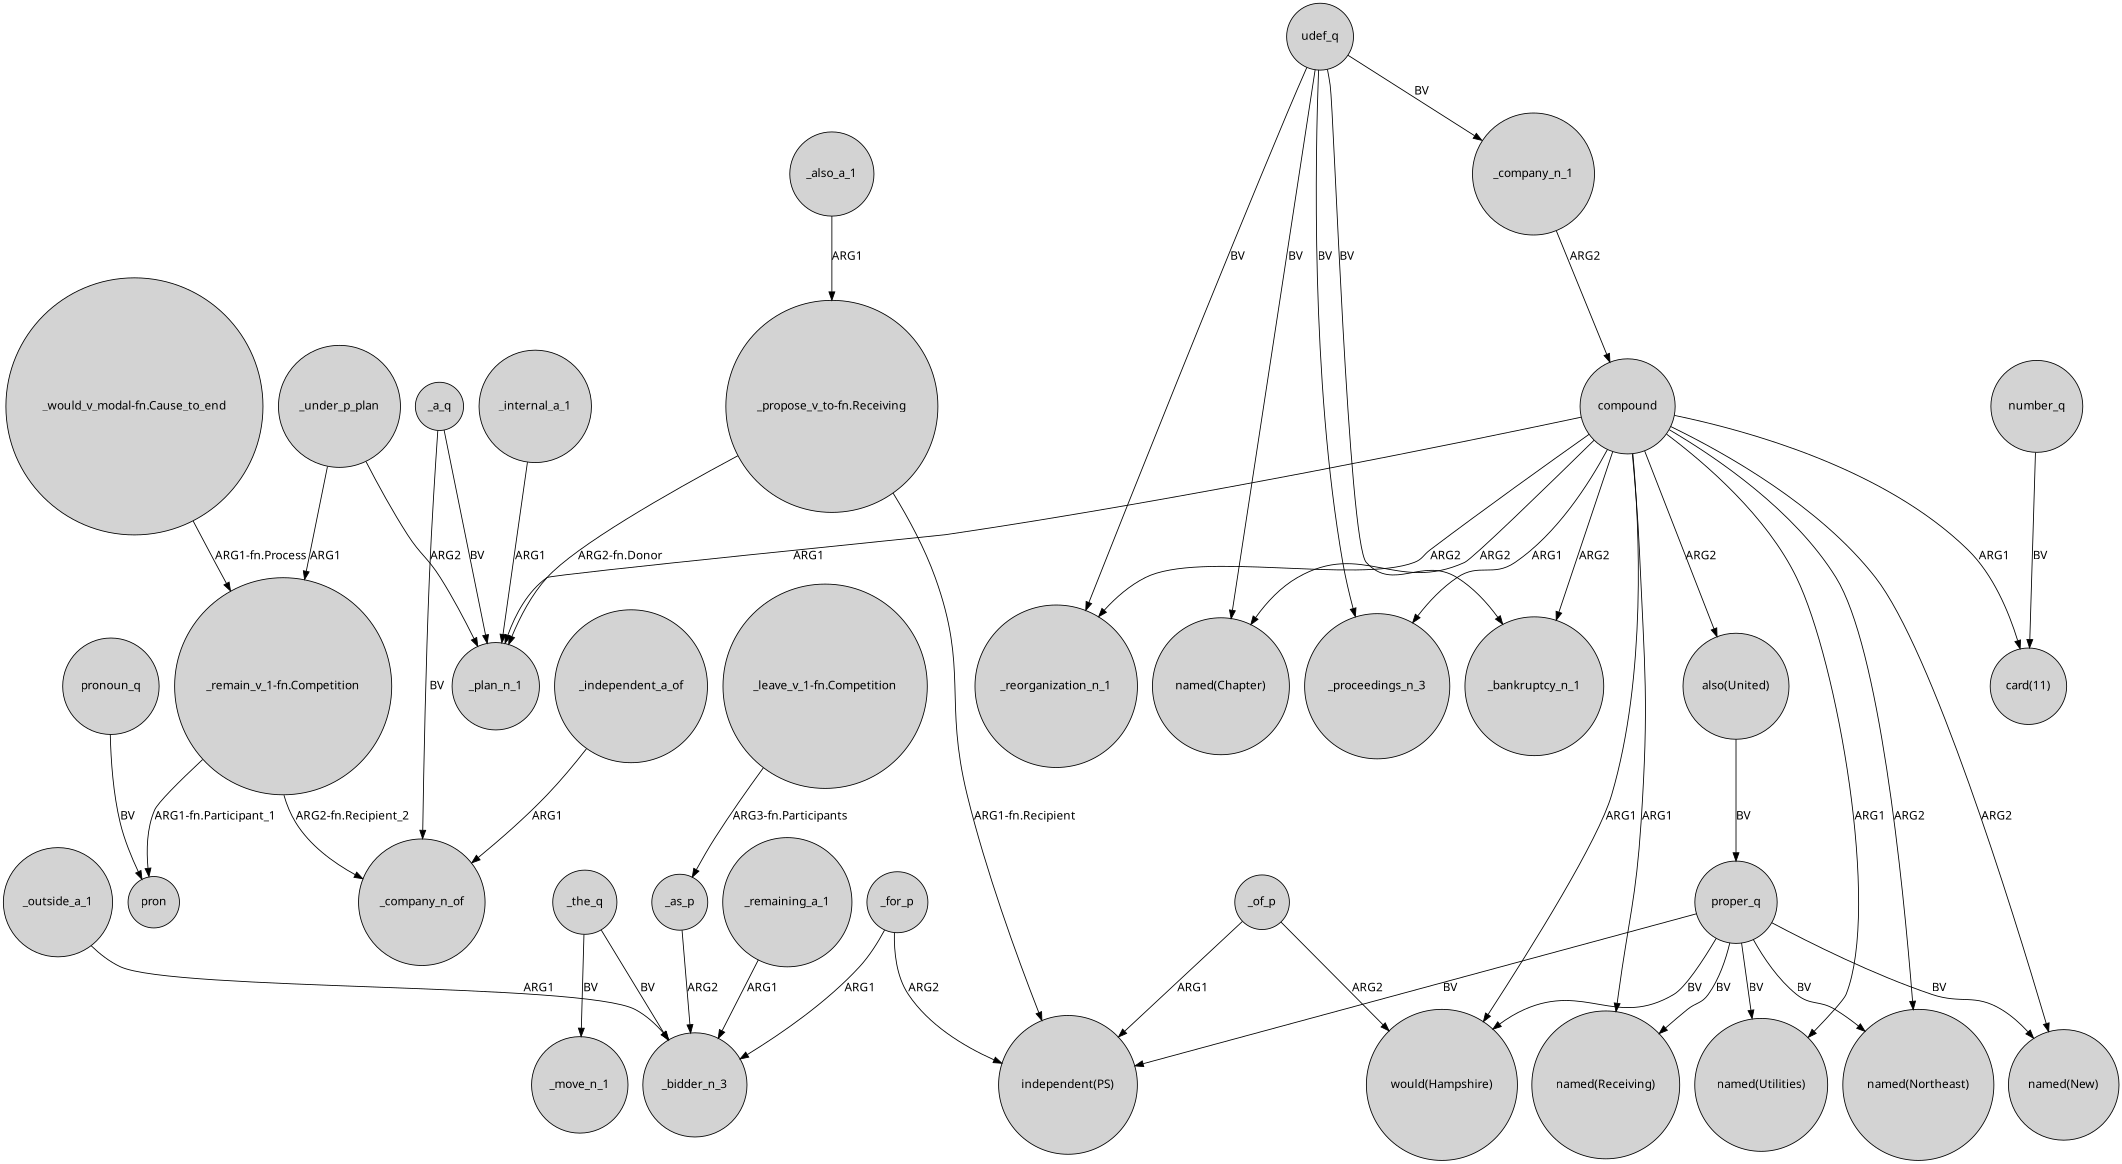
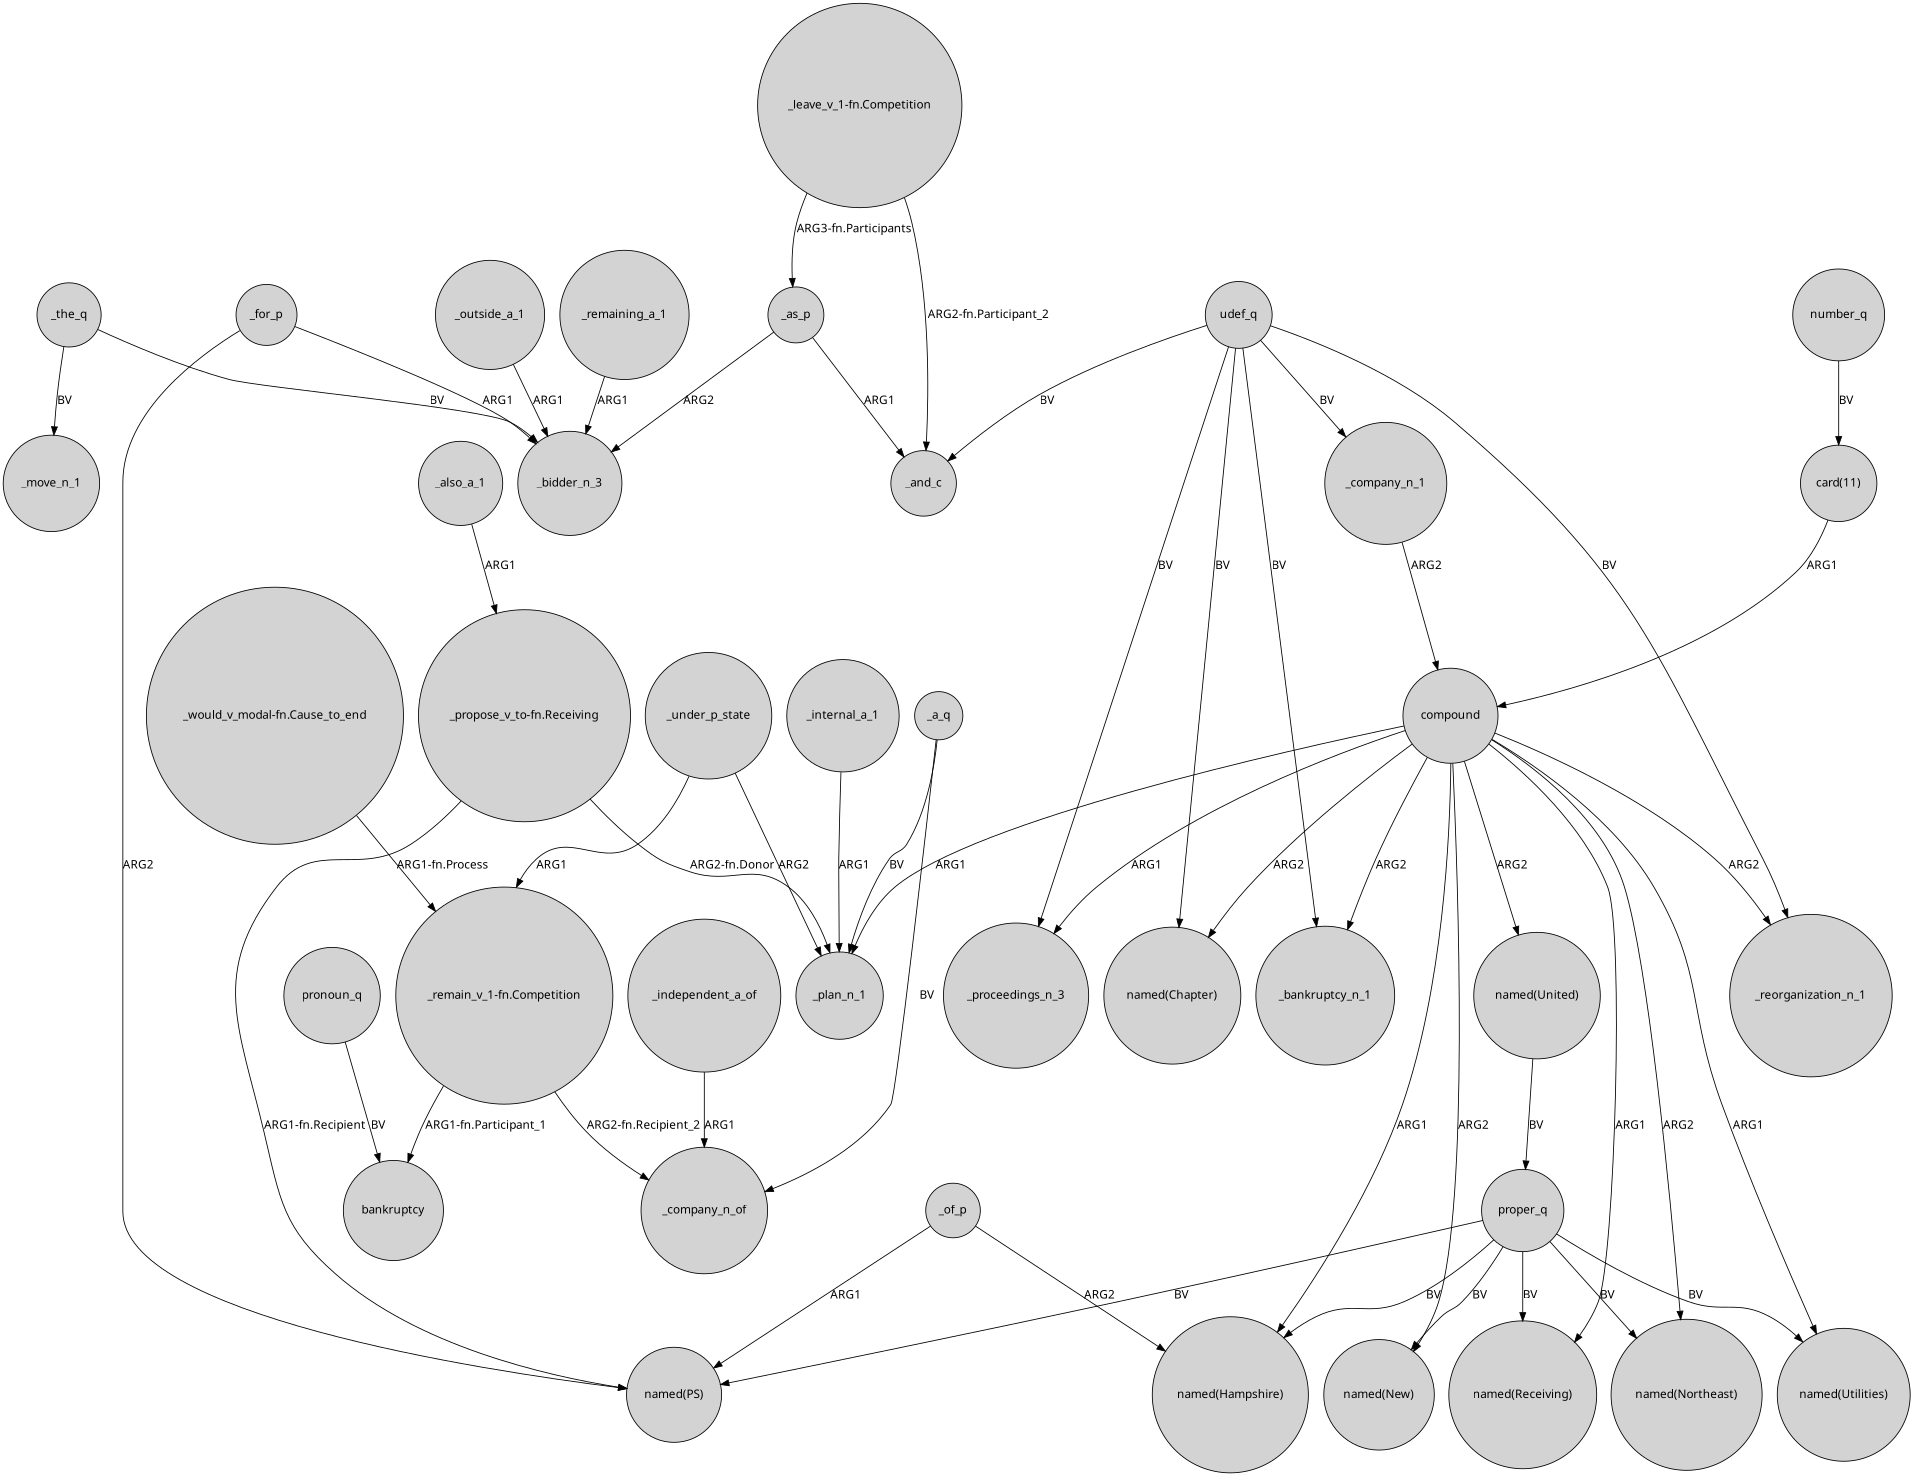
(339, 406) -> (709, 716)
none -> (924, 483)
(1877, 486) -> (1688, 644)
(1736, 686) -> (1537, 996)
(154, 902) -> (393, 1211)
(1068, 1085) -> (674, 1395)
(1442, 1085) -> (1230, 1395)
